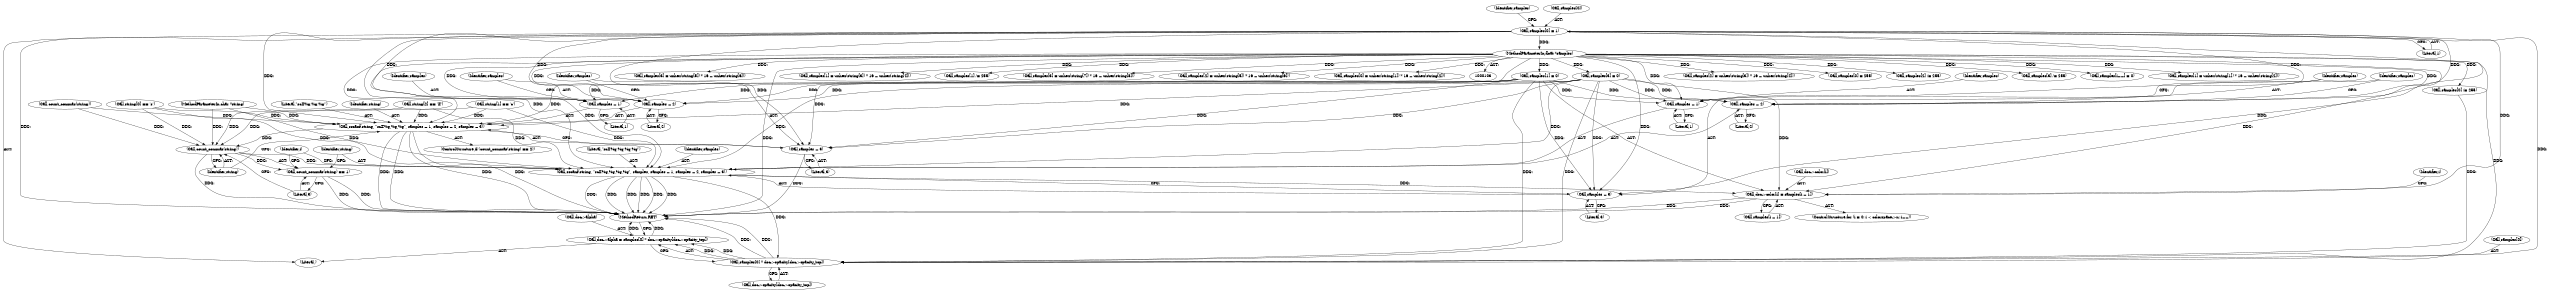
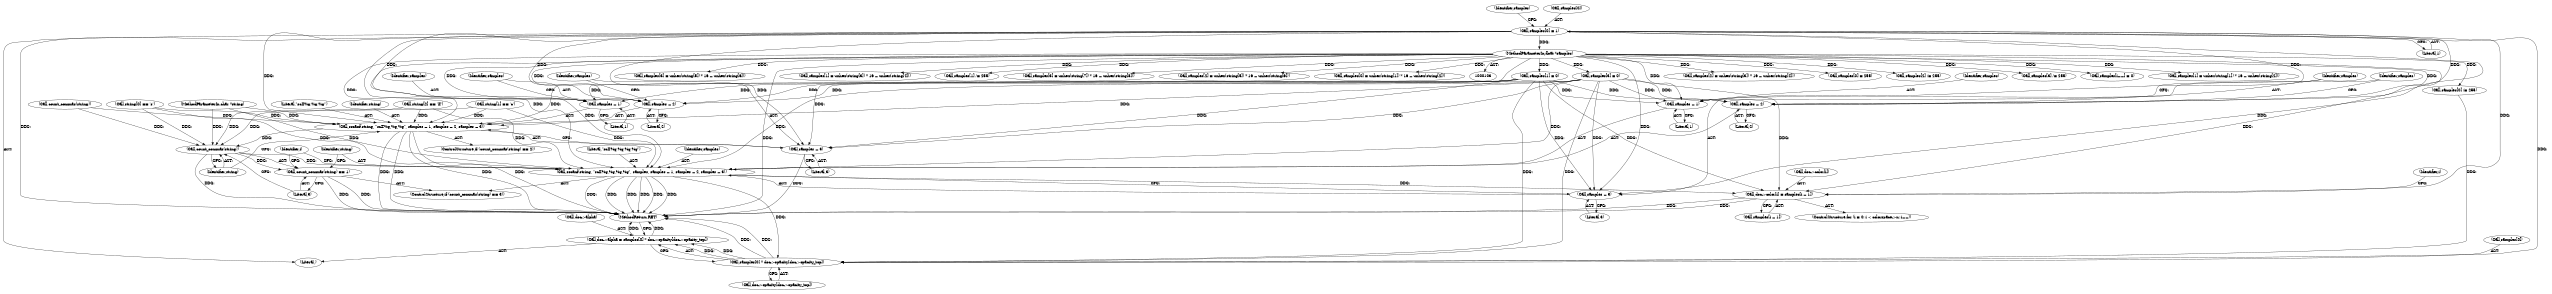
(1632, 138) -> (1632, 138)
none -> (457, 195)
(2269, 254) -> none
